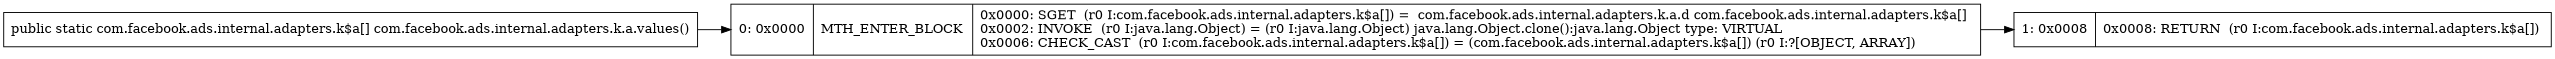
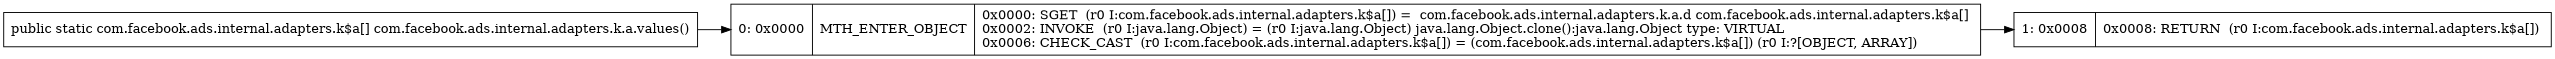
(892, 29) -> (894, 29)
